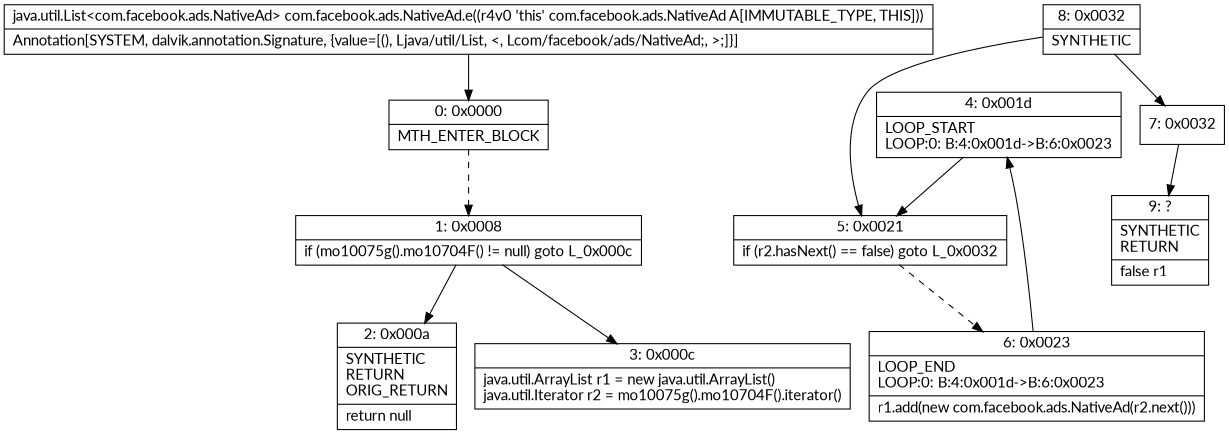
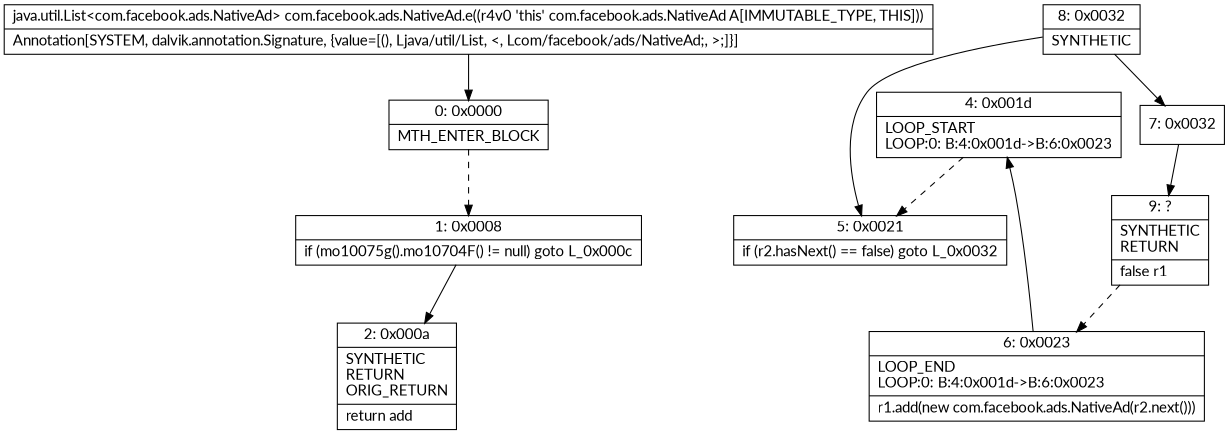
(934, 183) -> (934, 183)
(937, 295) -> (1102, 304)
(663, 376) -> none
(379, 416) -> (380, 416)
